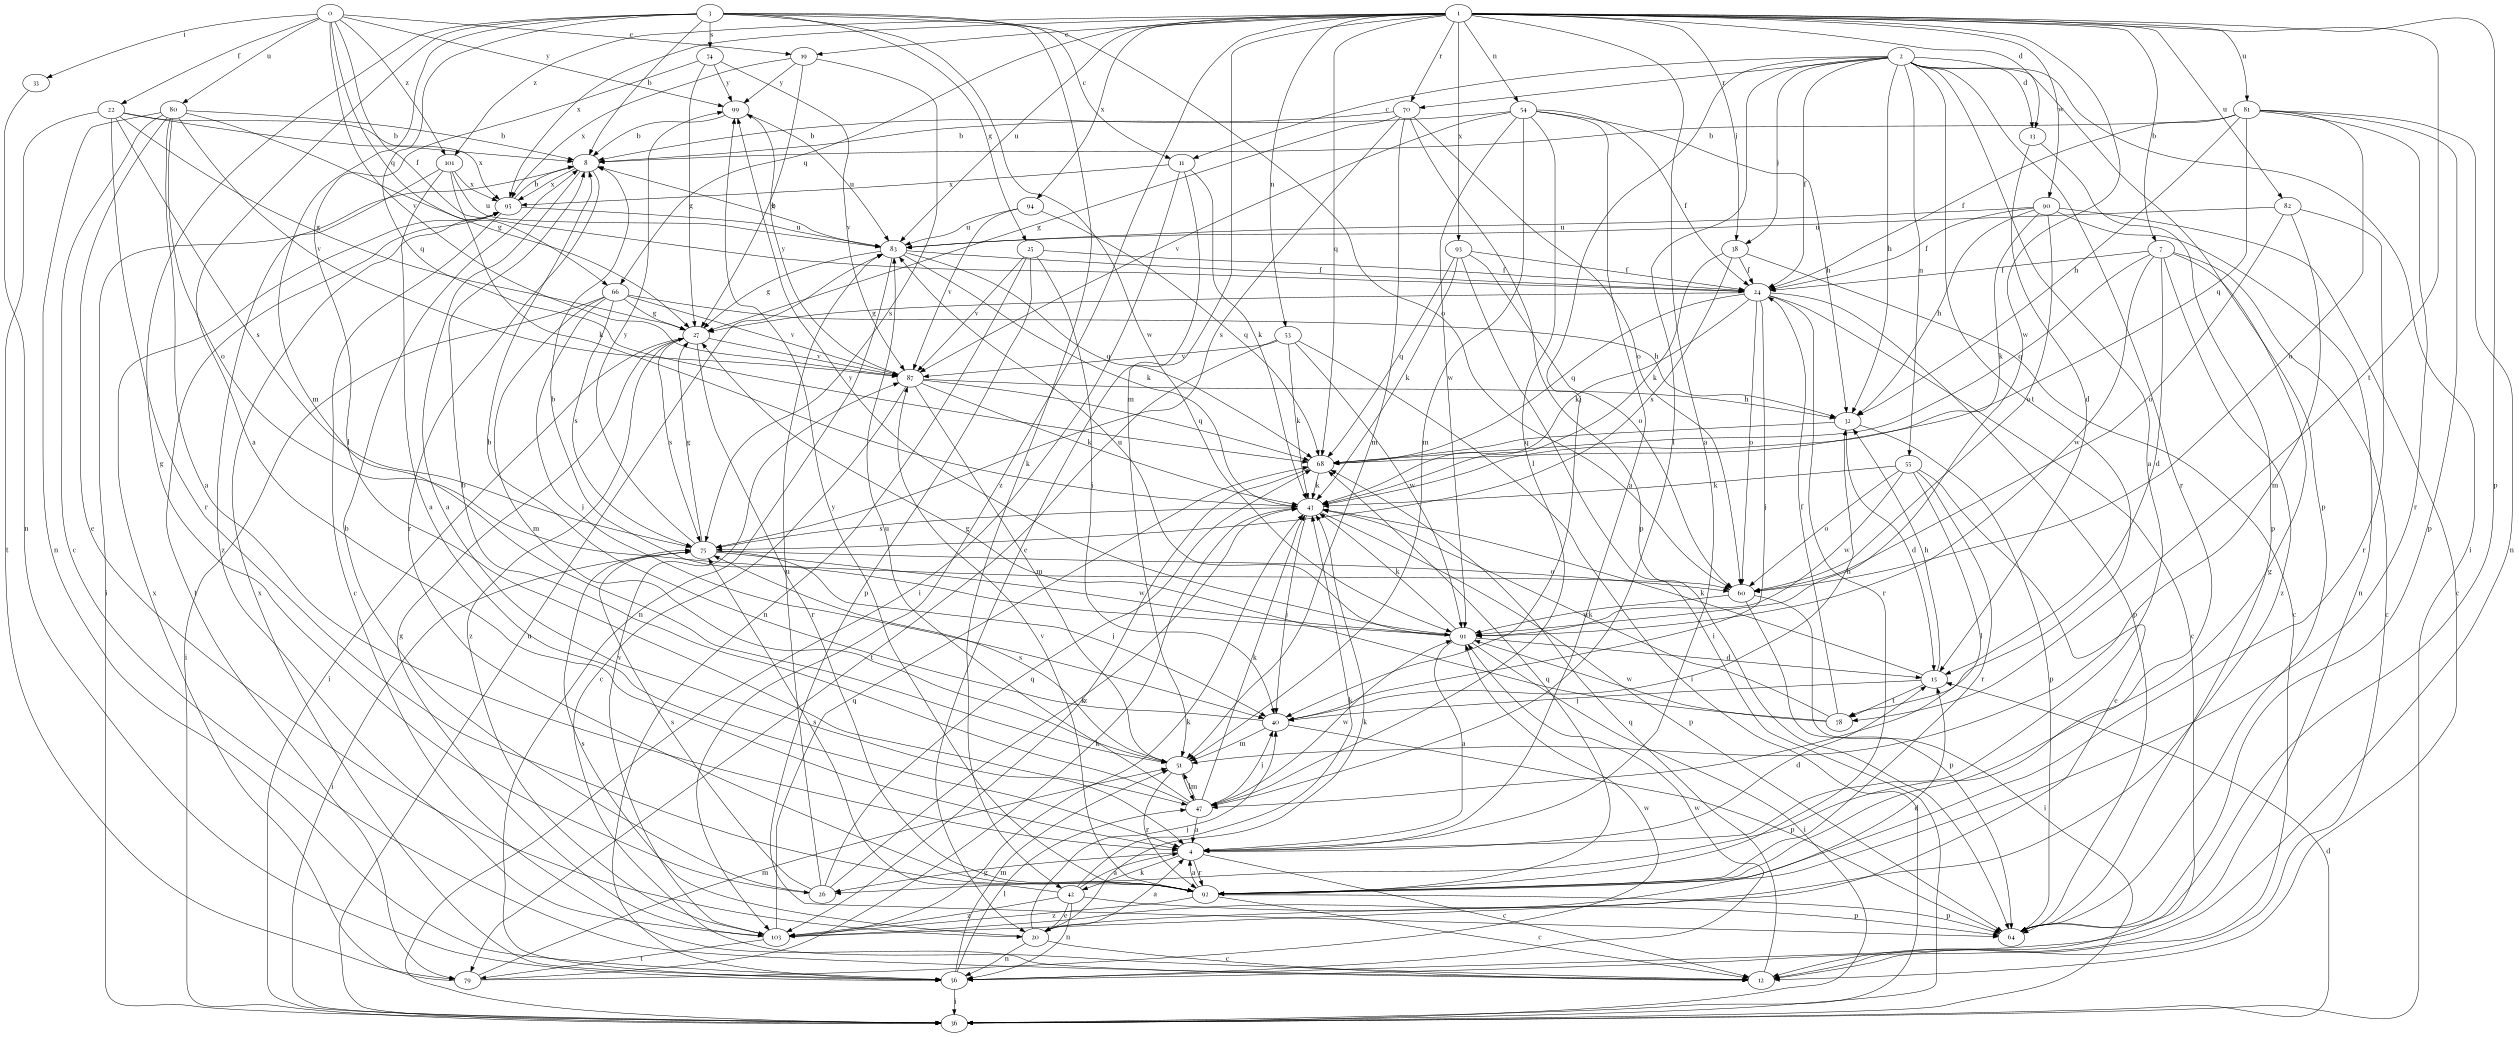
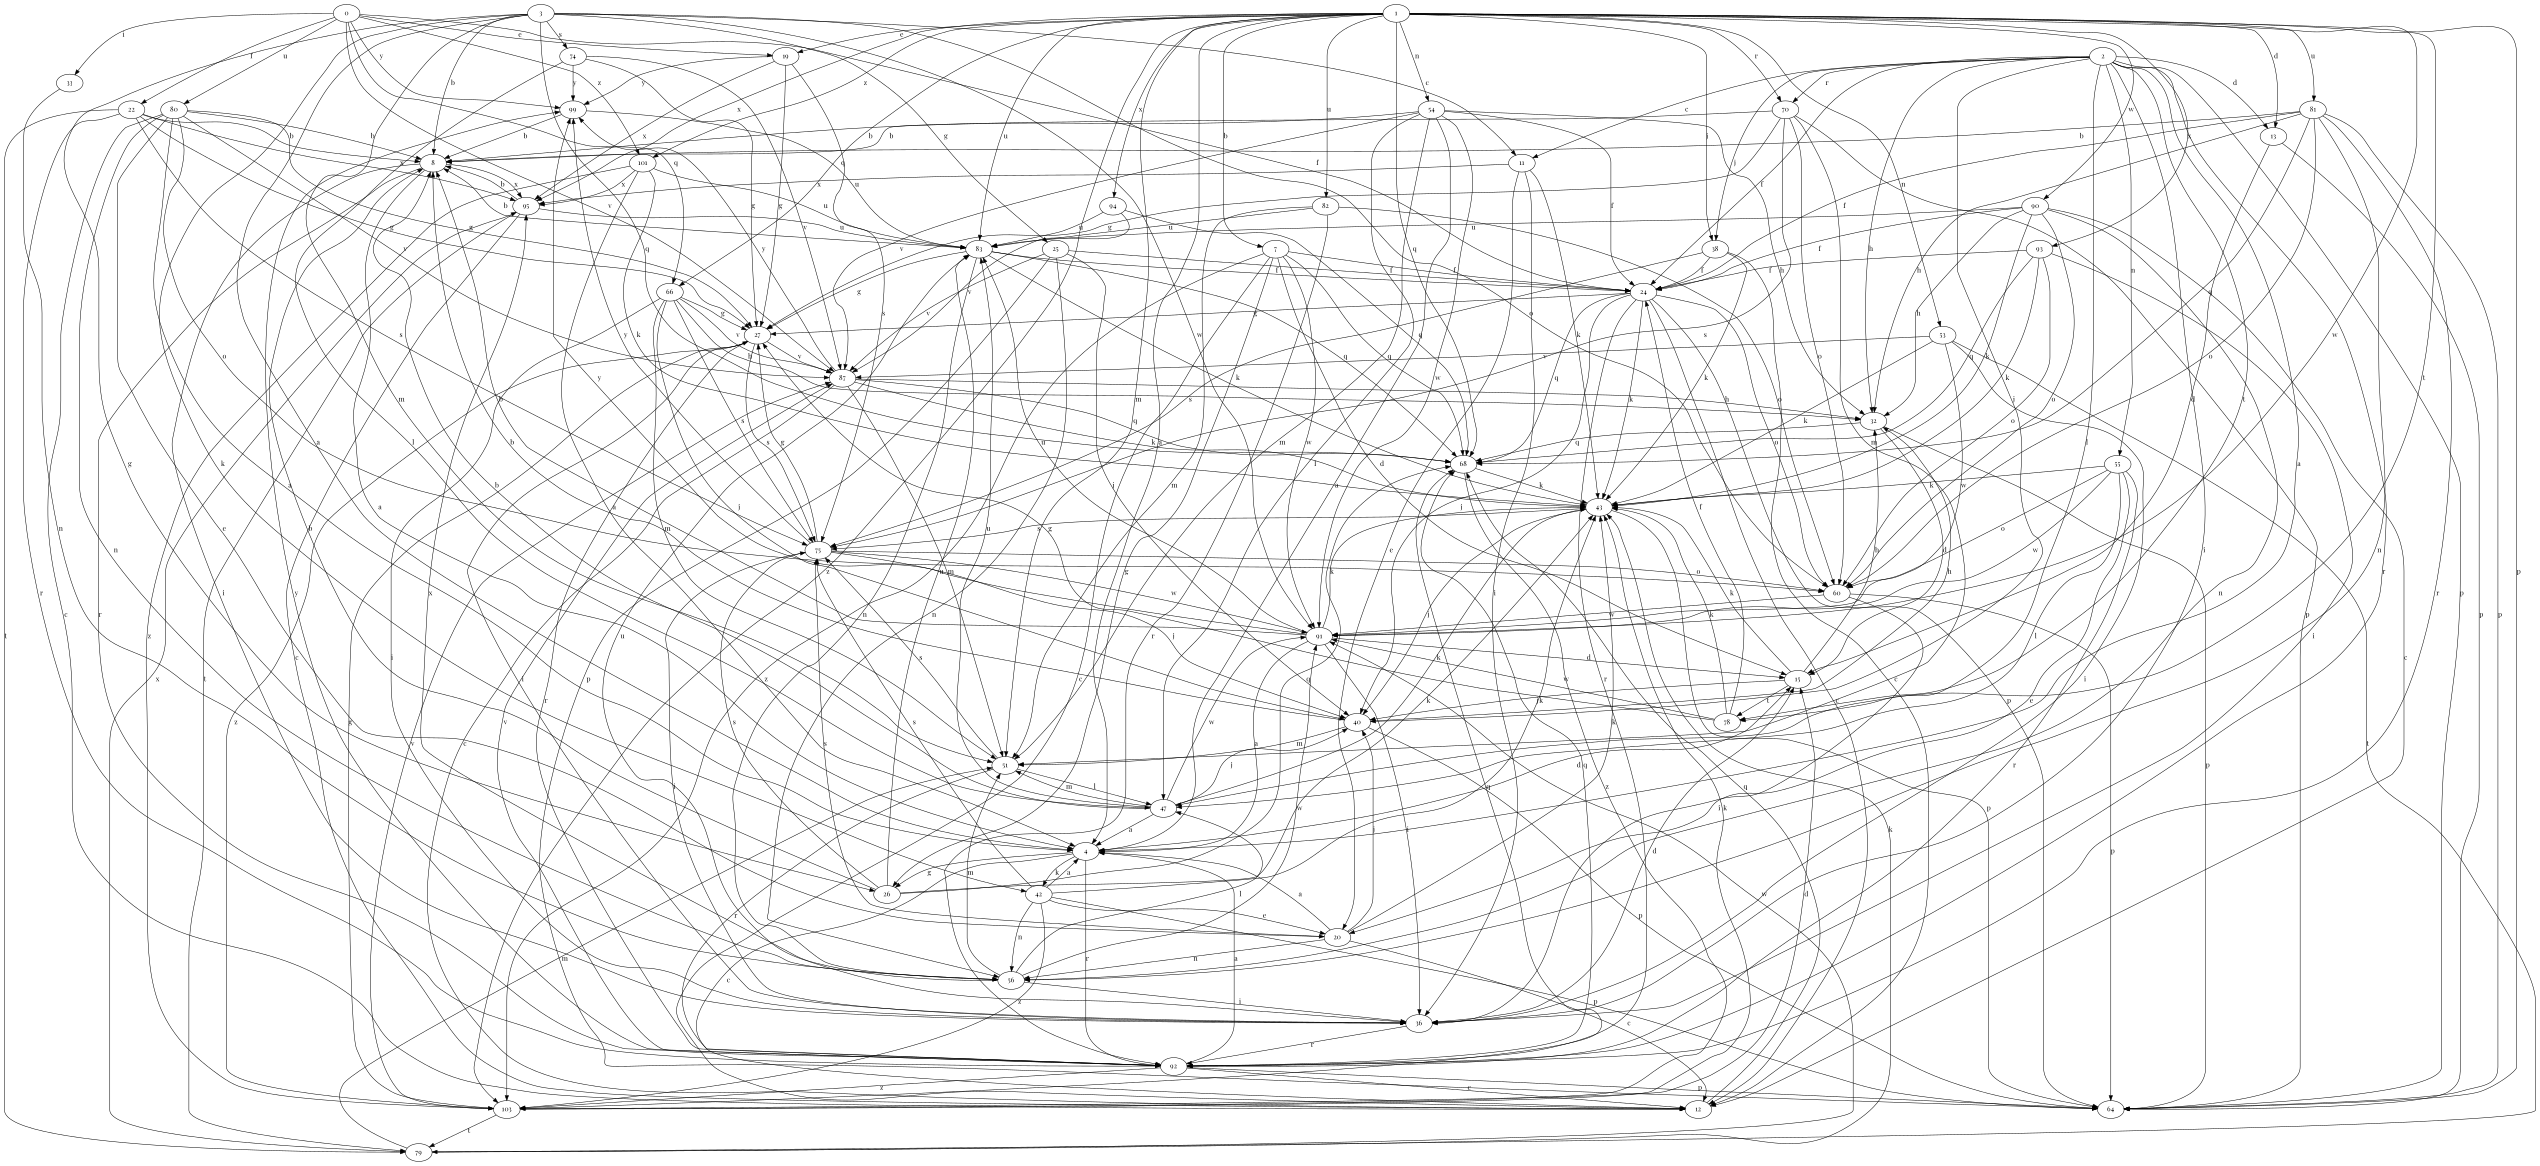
none -> (1299, 1045)
